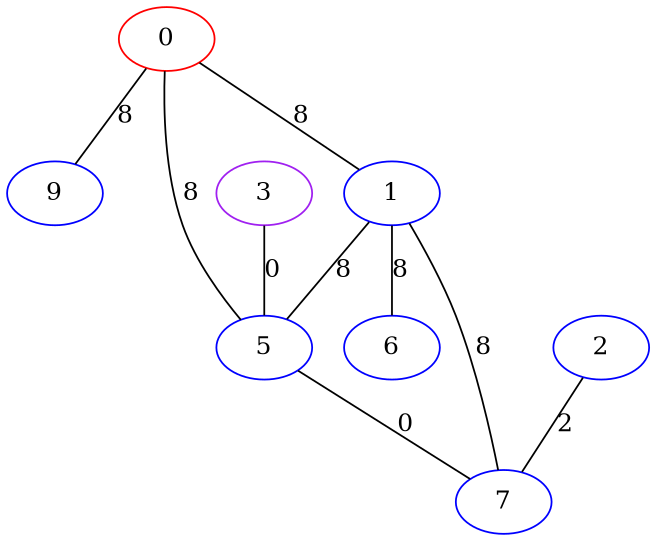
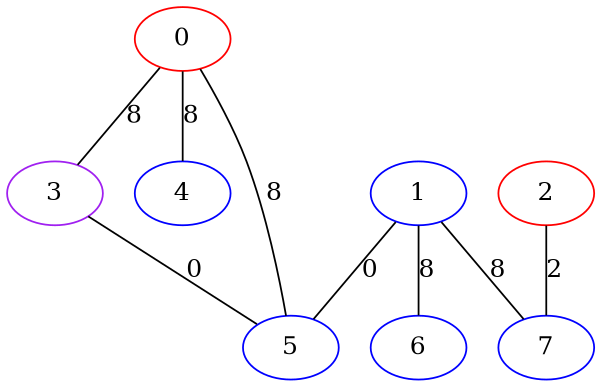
(279, 116) -> (119, 116)
(55, 193) -> (183, 193)
(344, 270) -> (371, 270)
(601, 348) -> (546, 193)
(384, 425) -> none
